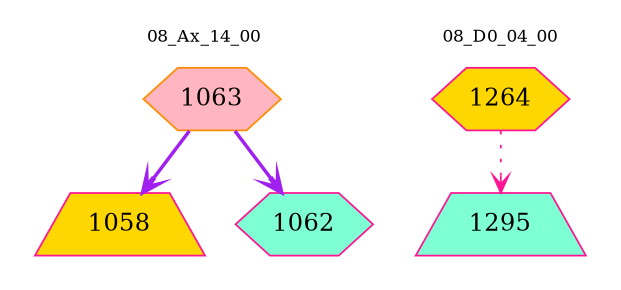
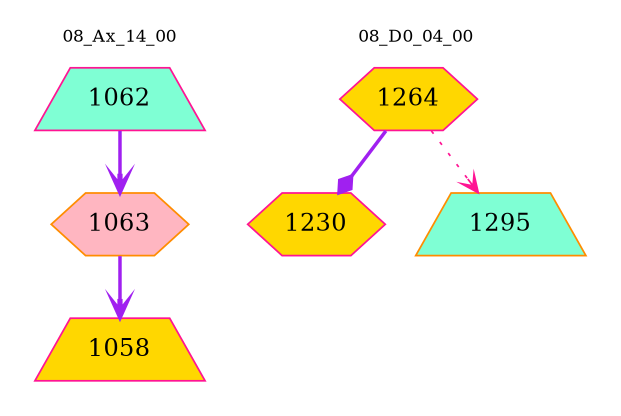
(253, 155) -> (120, 153)
(304, 224) -> (120, 99)
none -> (316, 224)
(501, 224) -> (501, 224)
